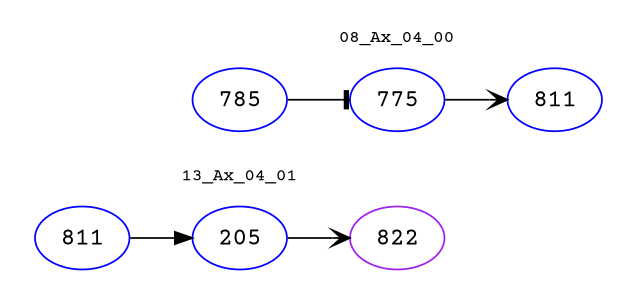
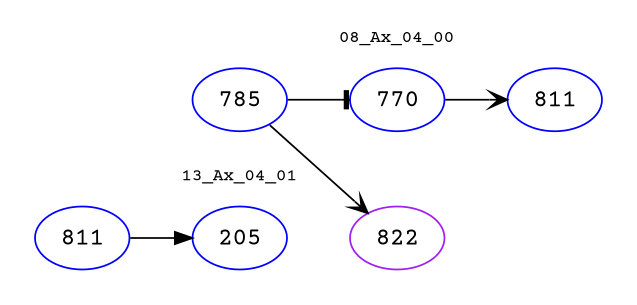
(397, 100) -> (397, 100)
(310, 238) -> (321, 171)
